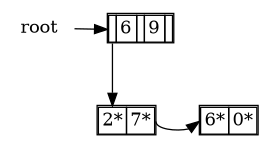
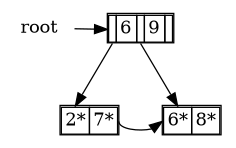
none -> (156, 69)
(243, 120) -> (206, 120)
